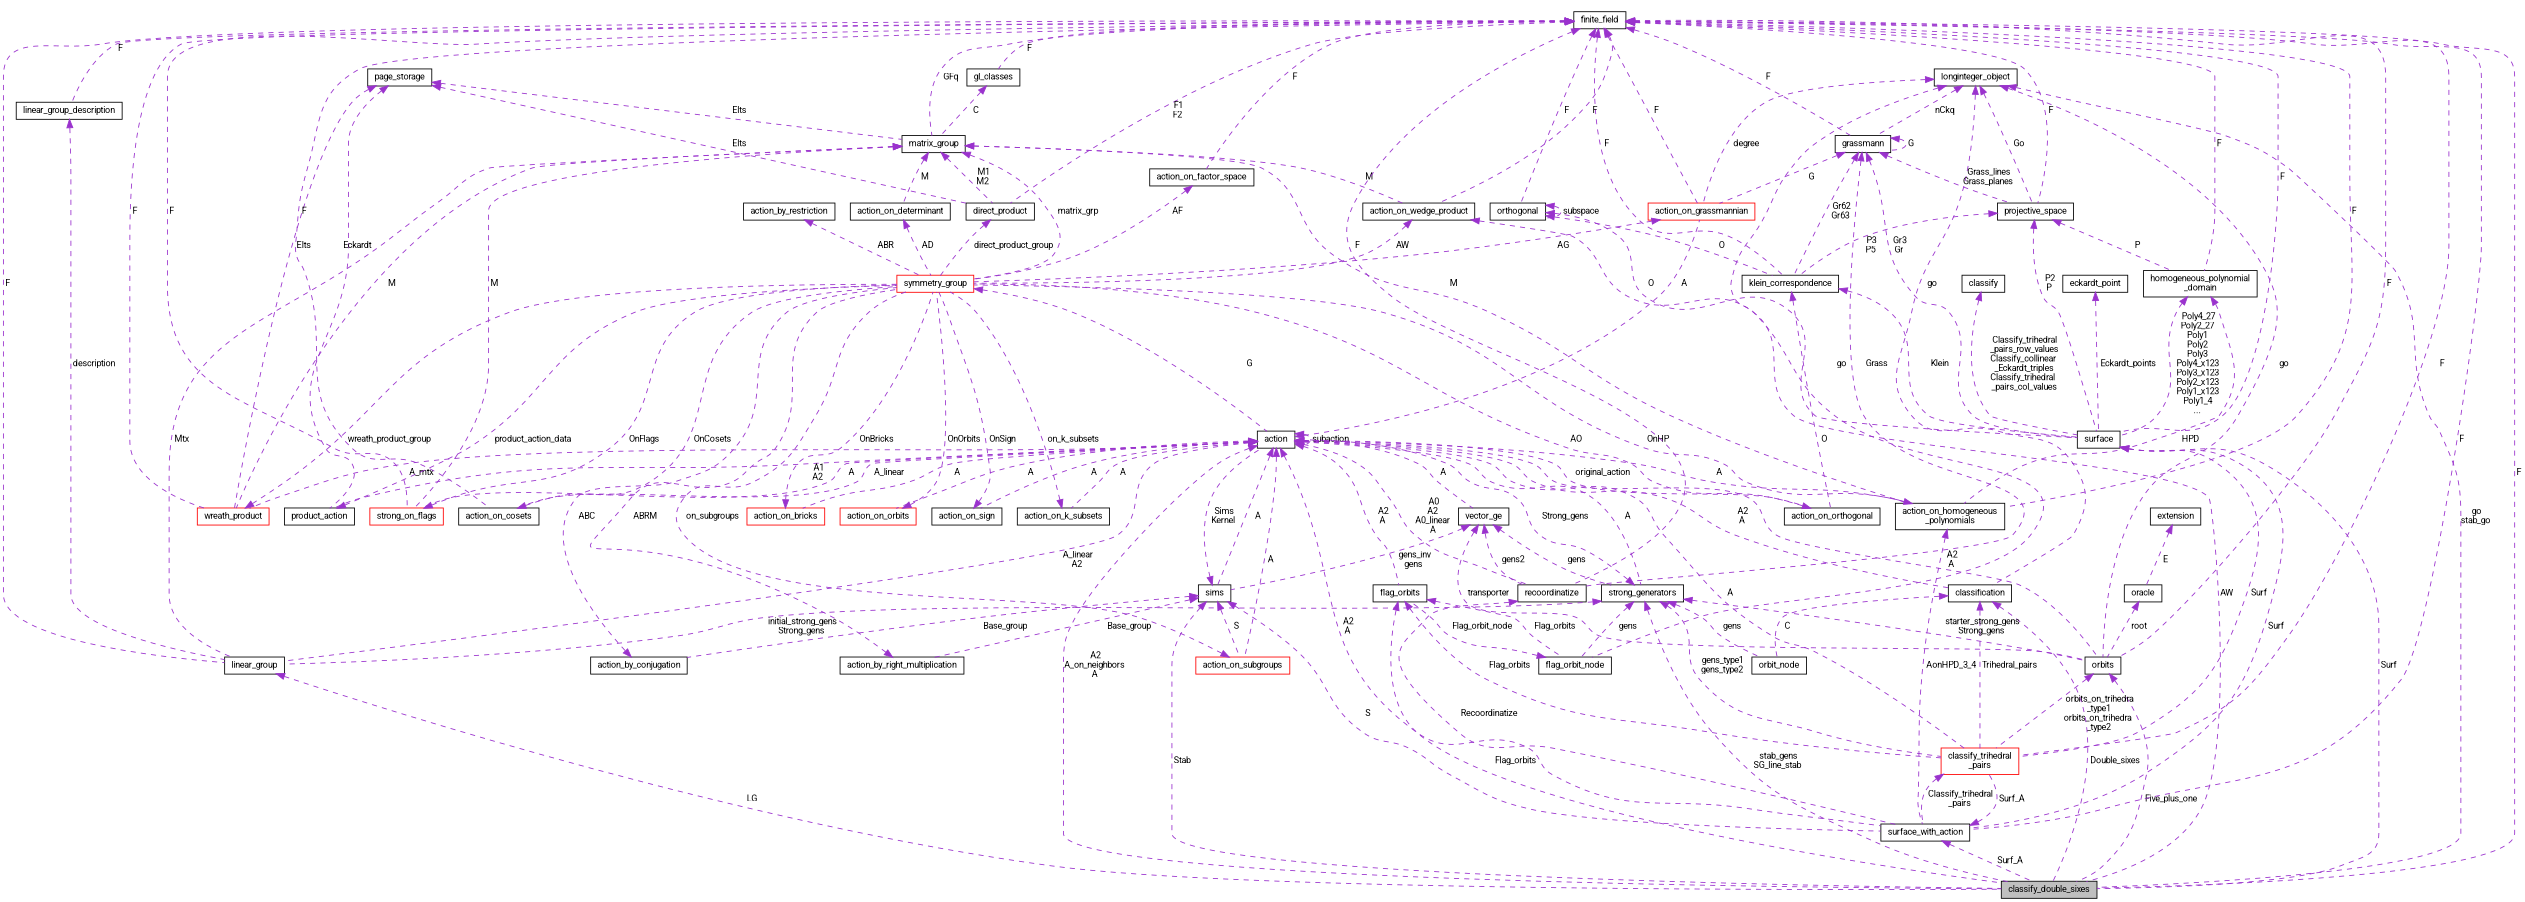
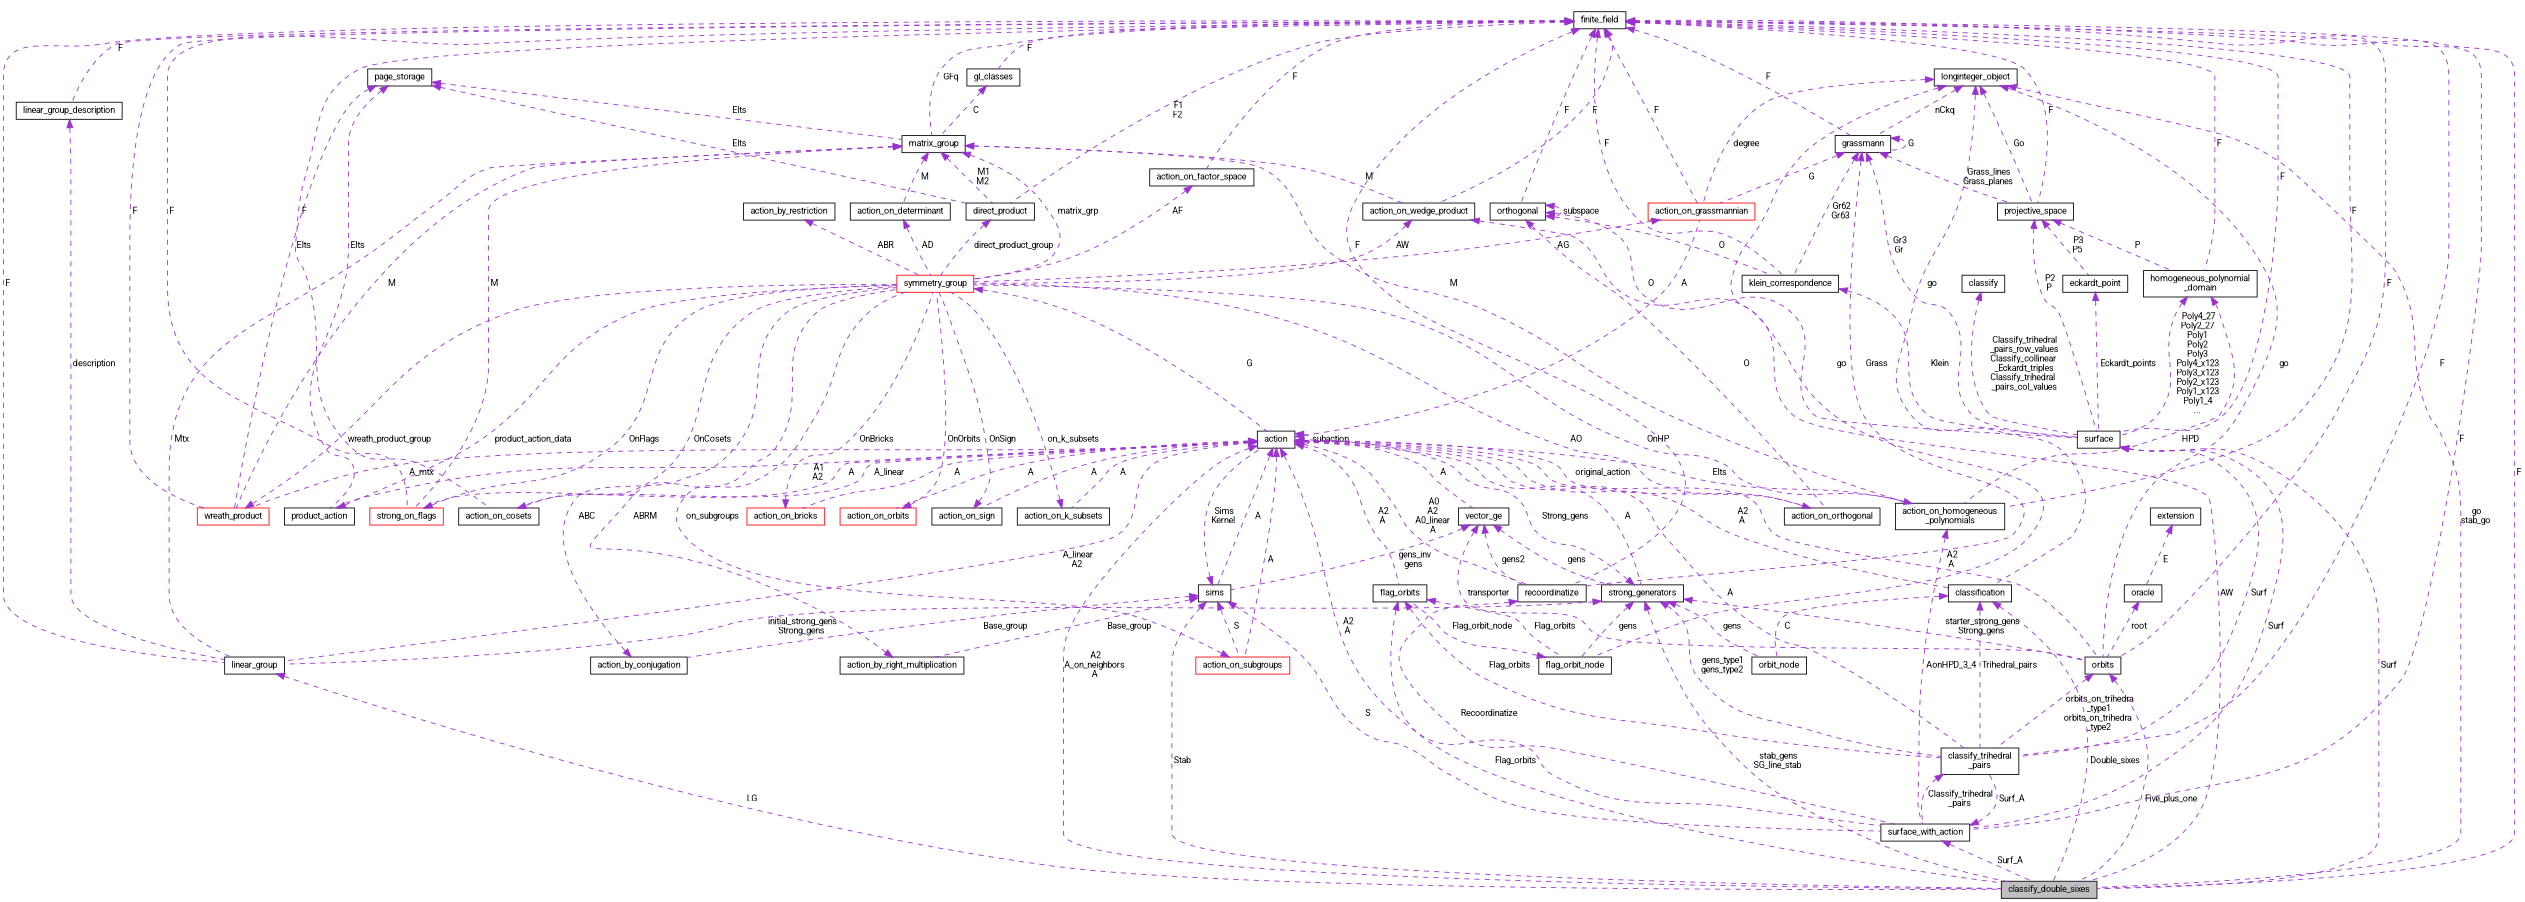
(1893, 228) -> (2068, 251)
(357, 246) -> (357, 246)
(1815, 431) -> (1687, 358)
(1719, 473) -> (1719, 473)
(1980, 761) -> (1980, 761)
